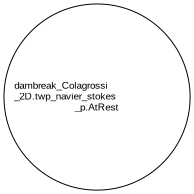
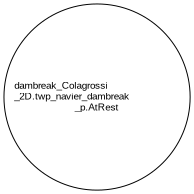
(97, 97) -> (97, 97)
